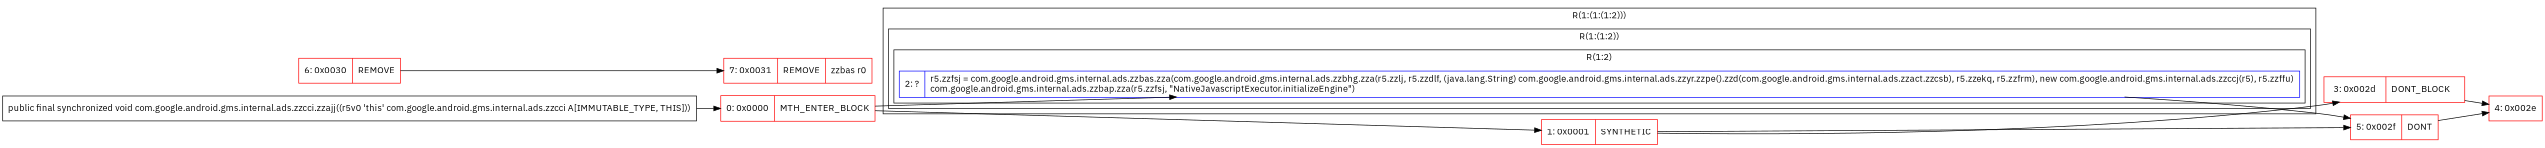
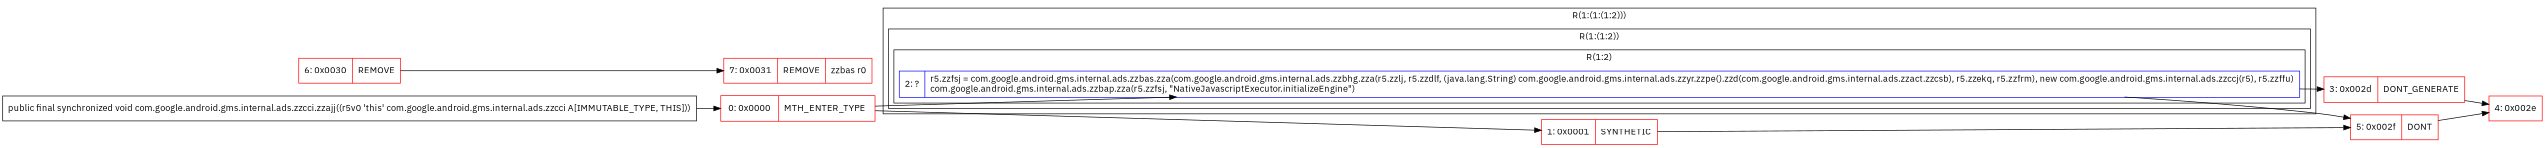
(2421, 89) -> (2421, 89)
(825, 108) -> (825, 108)
(2097, 124) -> (2308, 89)
